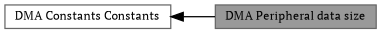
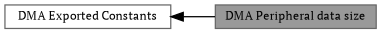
(88, 17) -> (88, 17)
